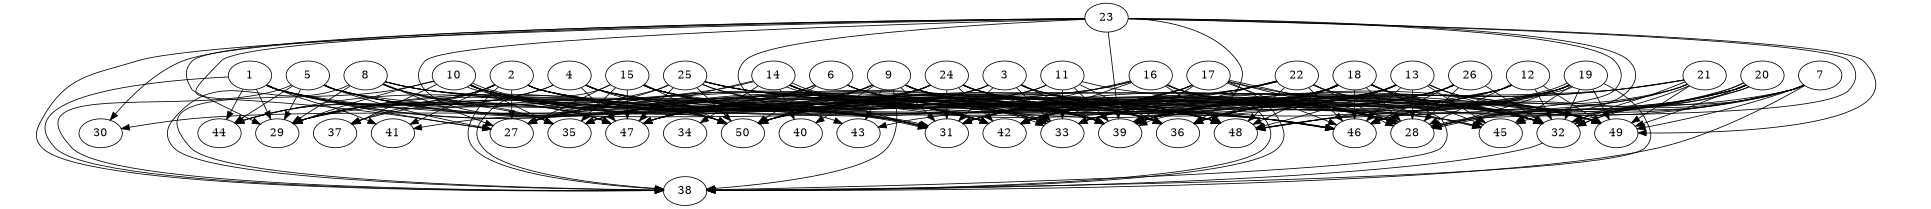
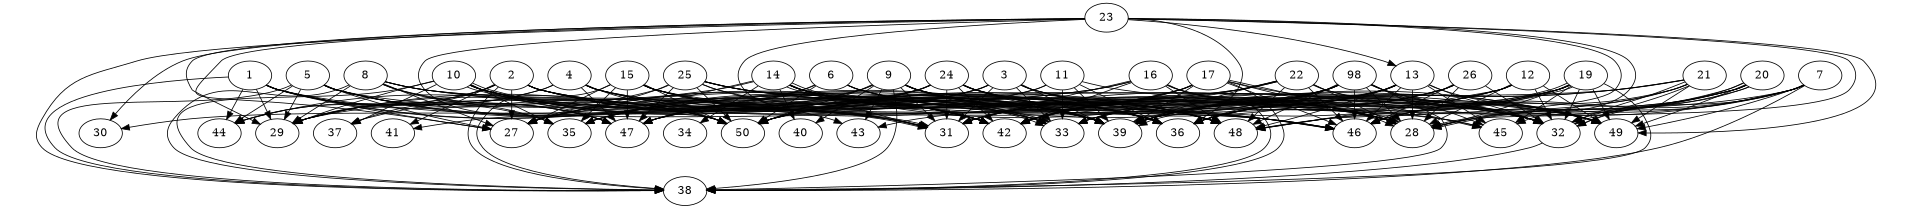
(1113, 71) -> (1259, 34)
(1355, 75) -> (1355, 75)
(318, 103) -> none
